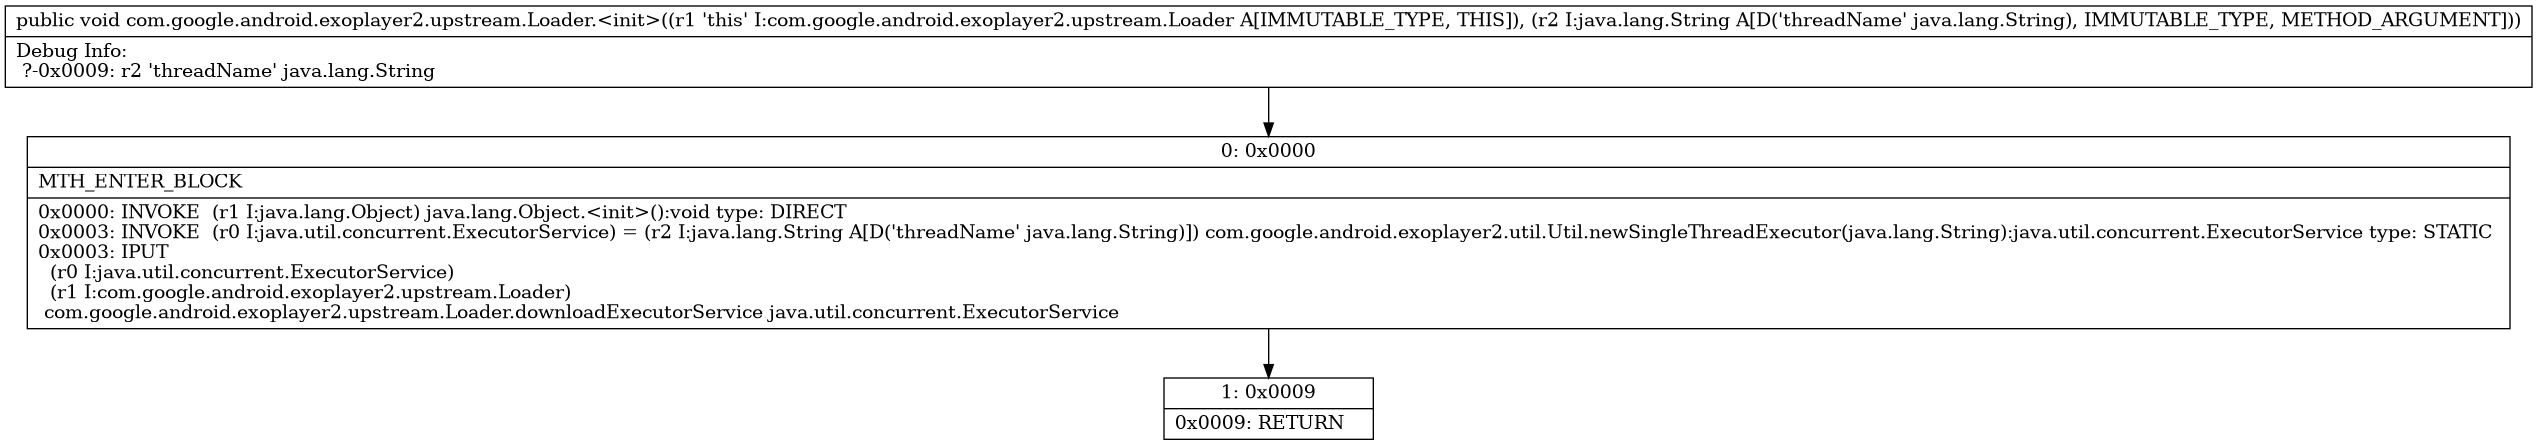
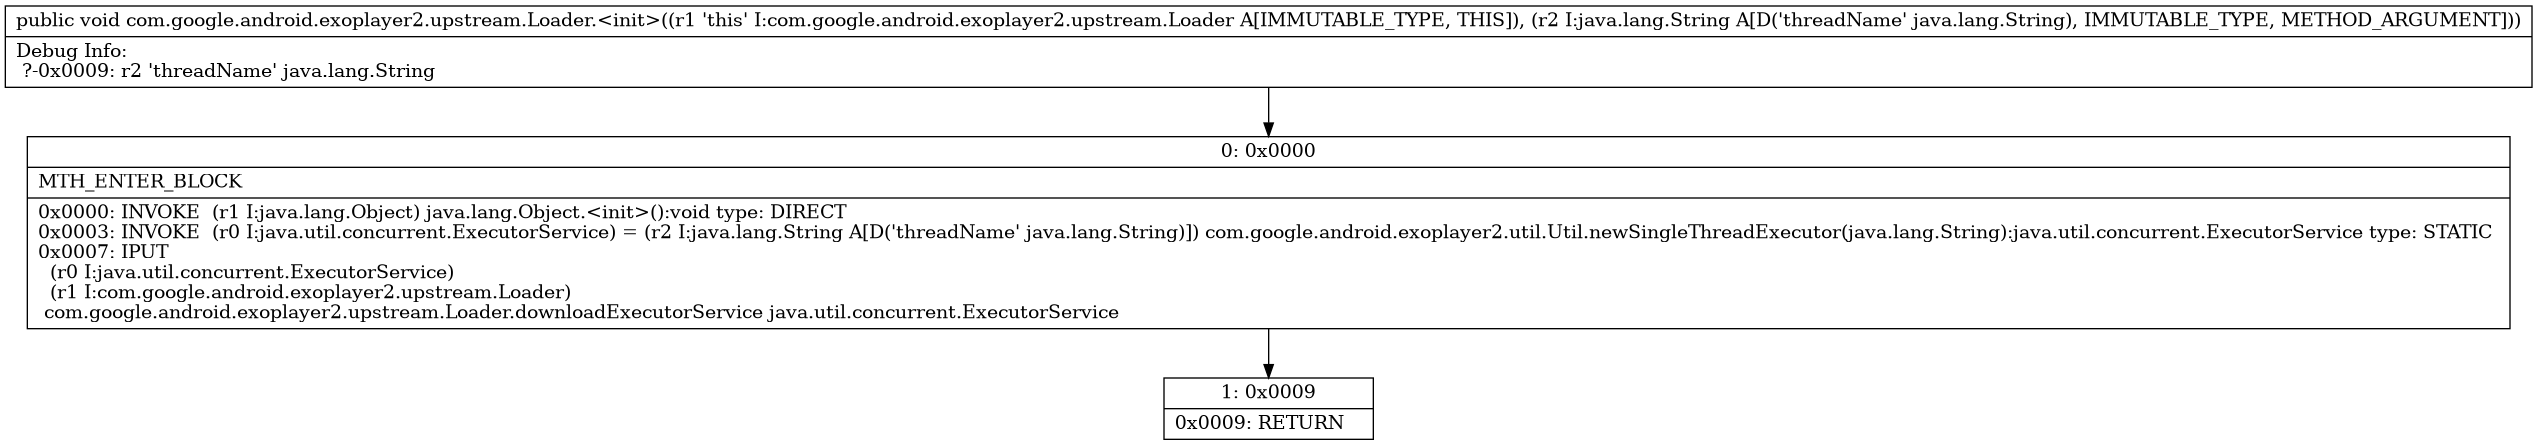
(109, 253) -> (109, 253)
